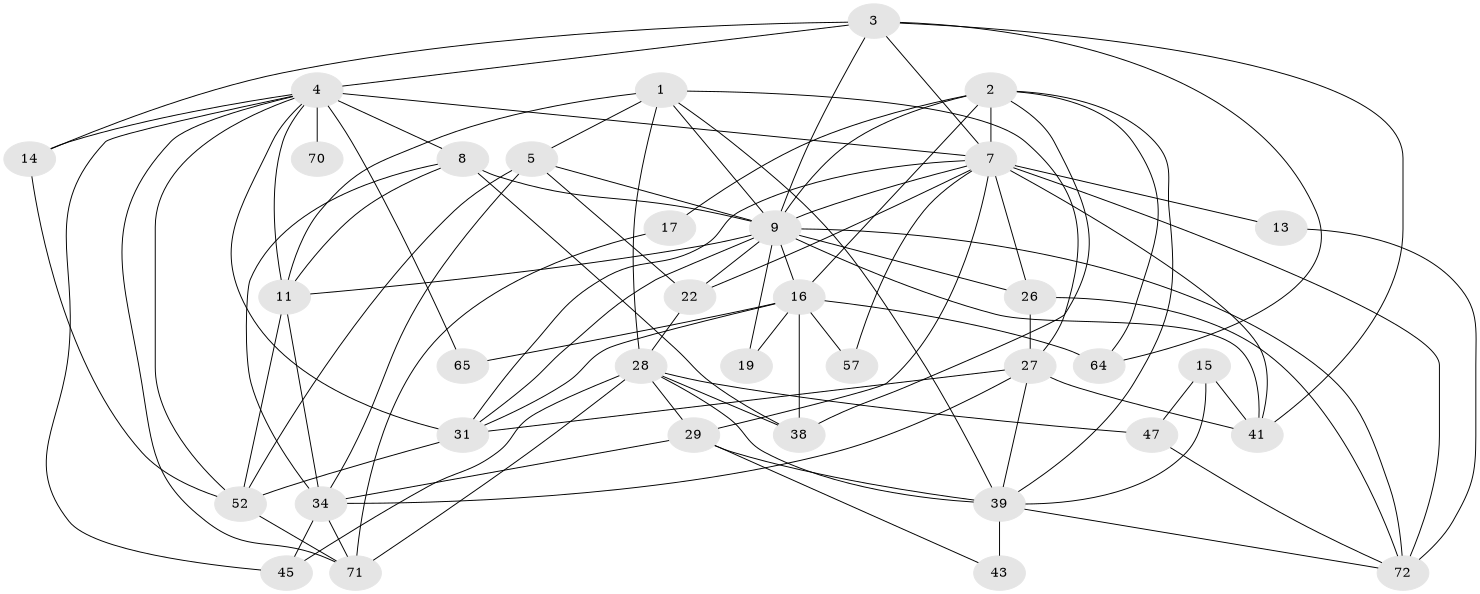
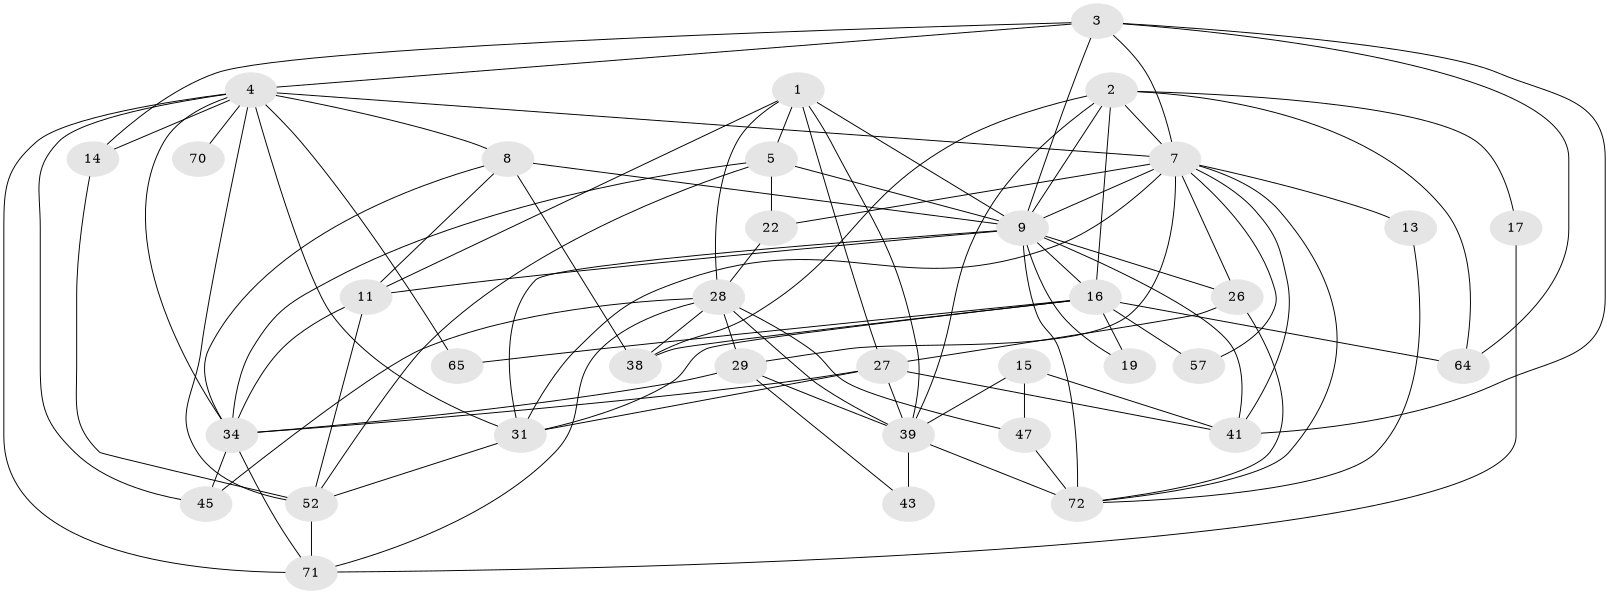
(275, 189) -> (149, 248)
(733, 262) -> none
